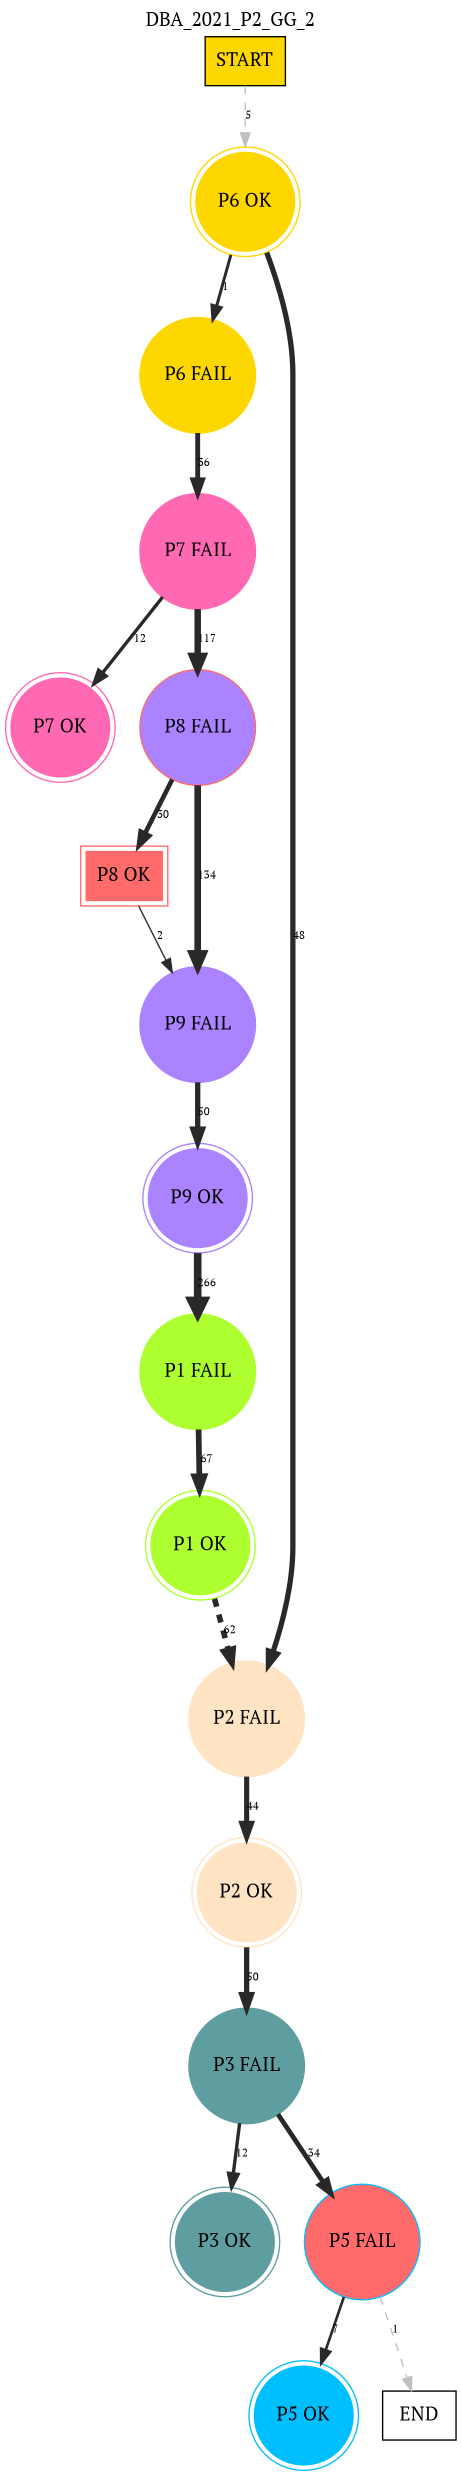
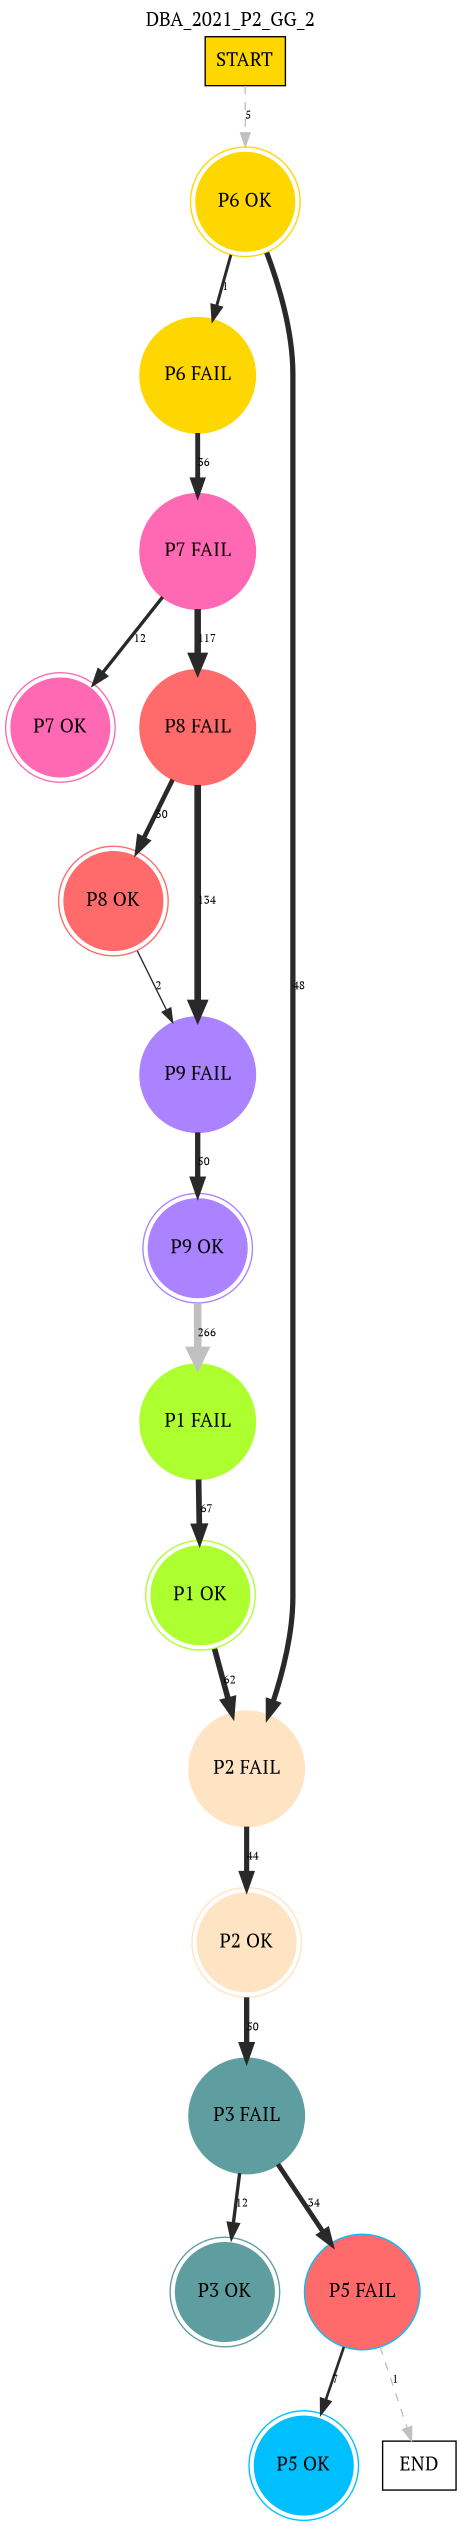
(198, 727) -> (198, 727)
(124, 876) -> (113, 901)
(198, 1277) -> (198, 1327)
(221, 1624) -> (221, 1674)
